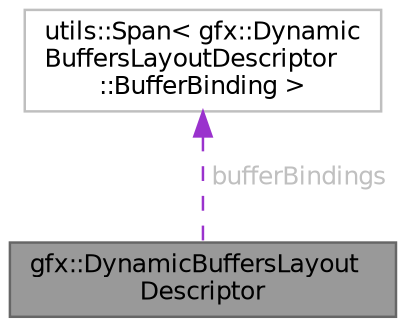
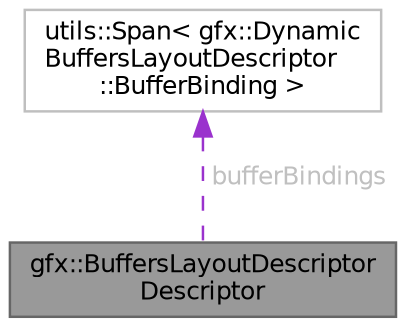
(203, 280) -> (203, 280)
